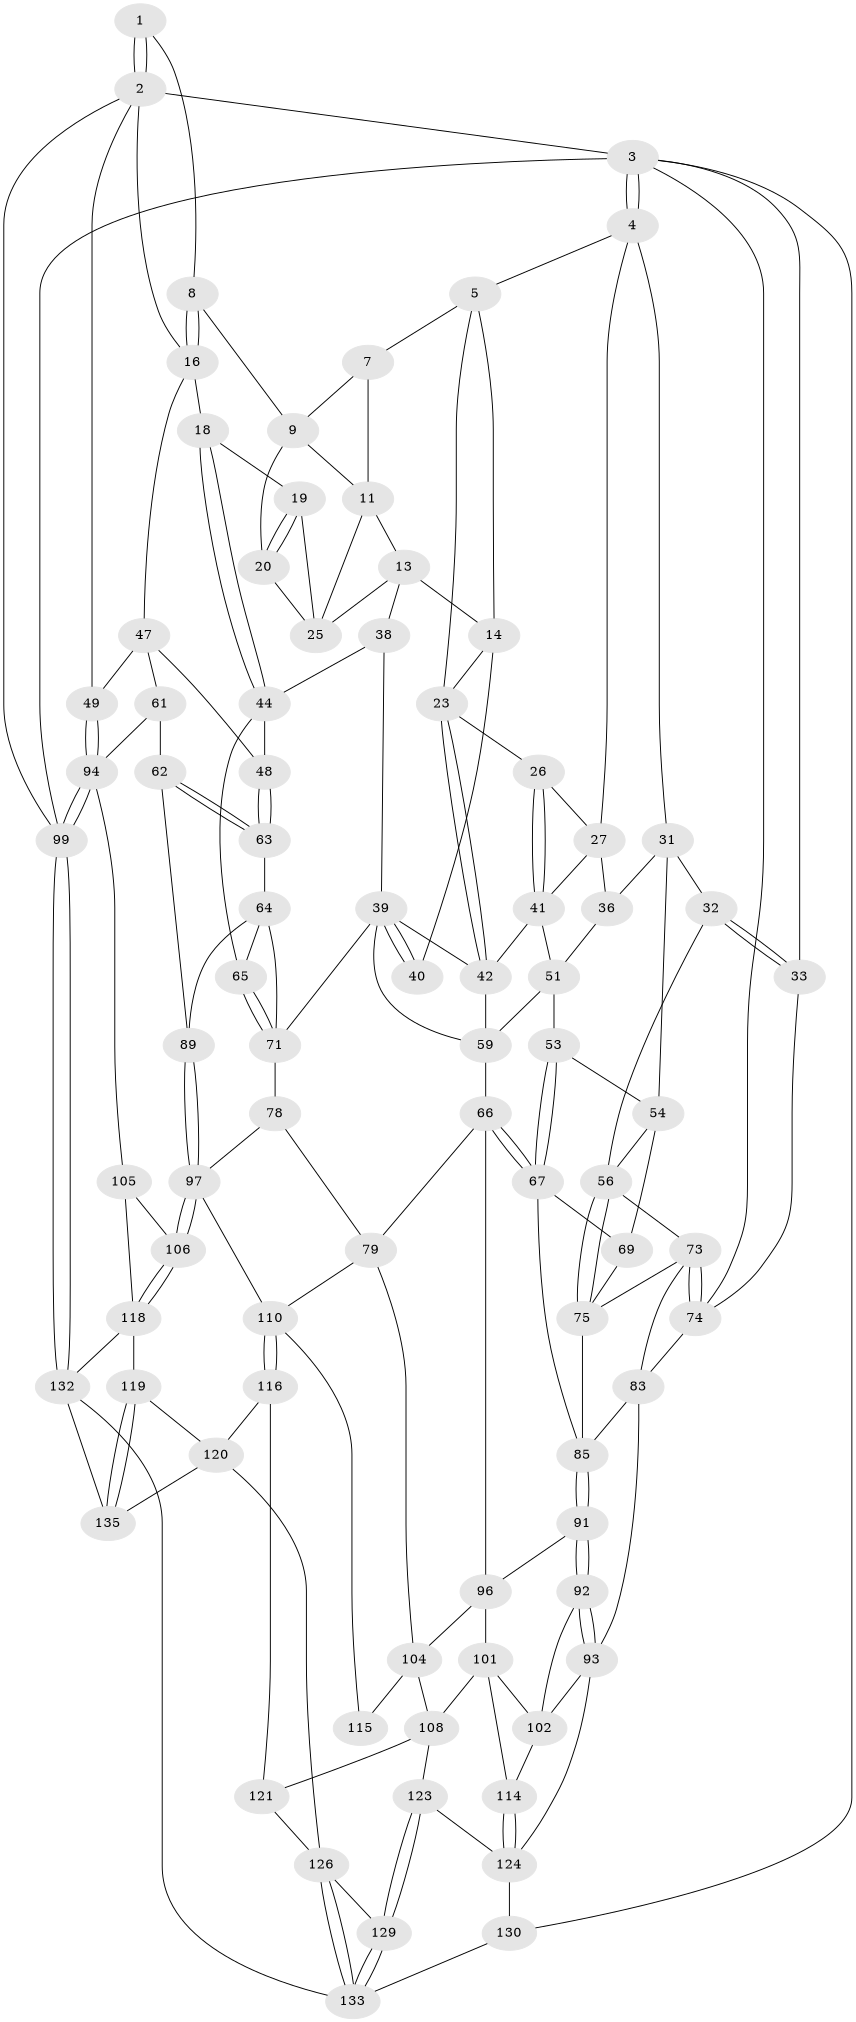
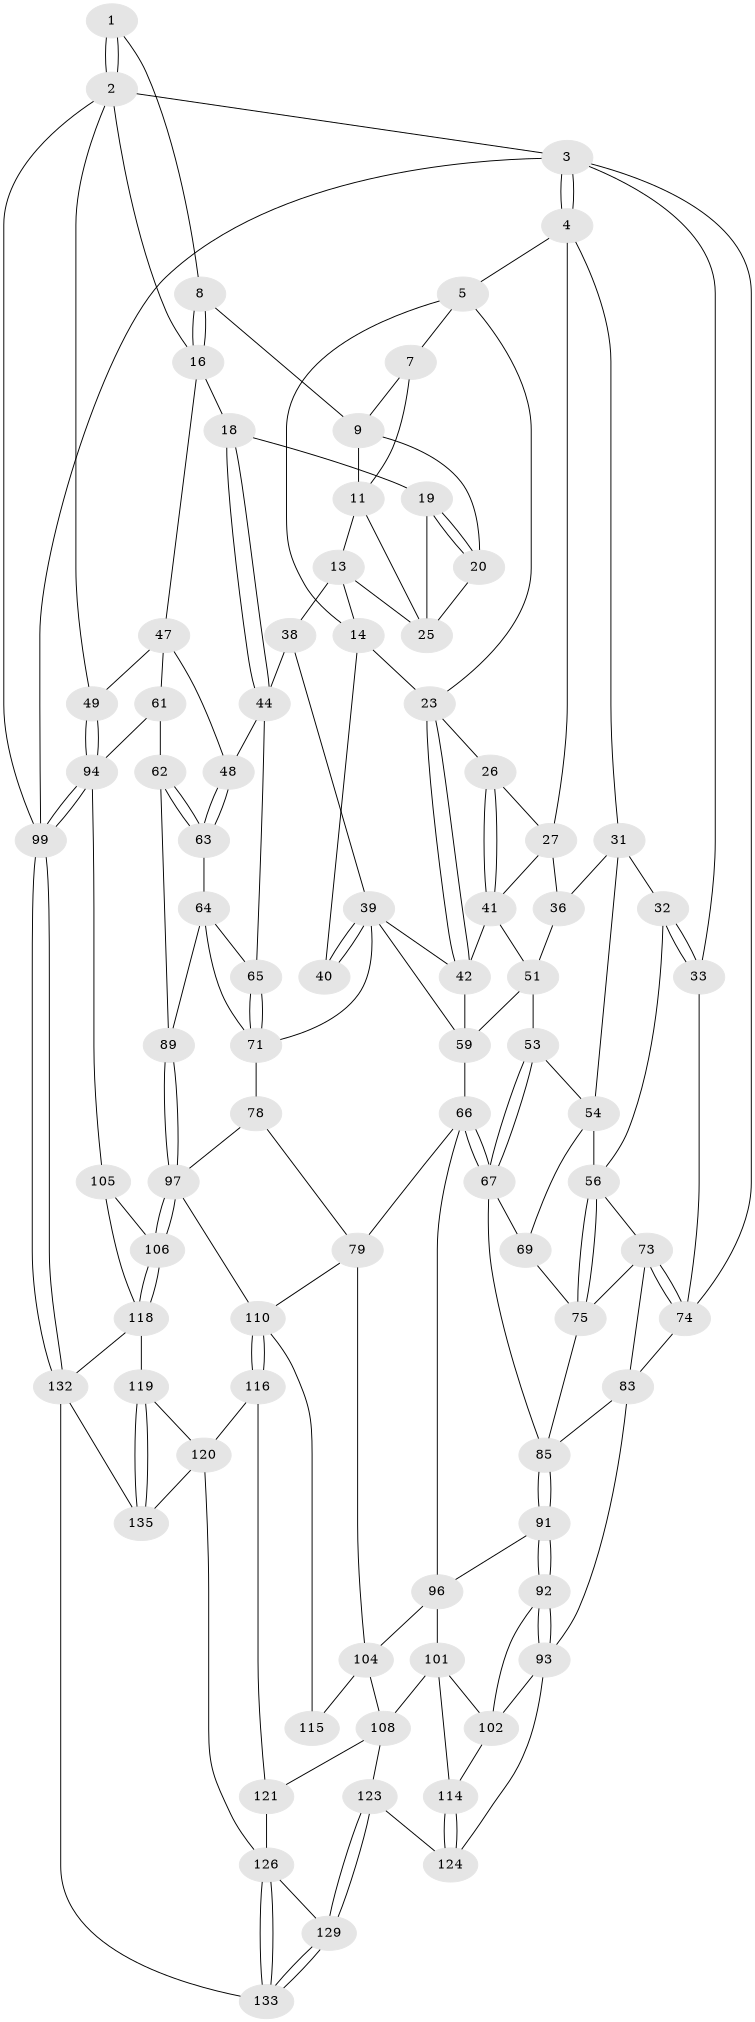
(509, 1933) -> none
